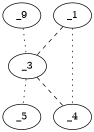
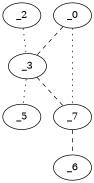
(22, 15) -> (22, 15)
(73, 15) -> (73, 15)
(73, 117) -> (73, 117)
none -> (73, 168)
